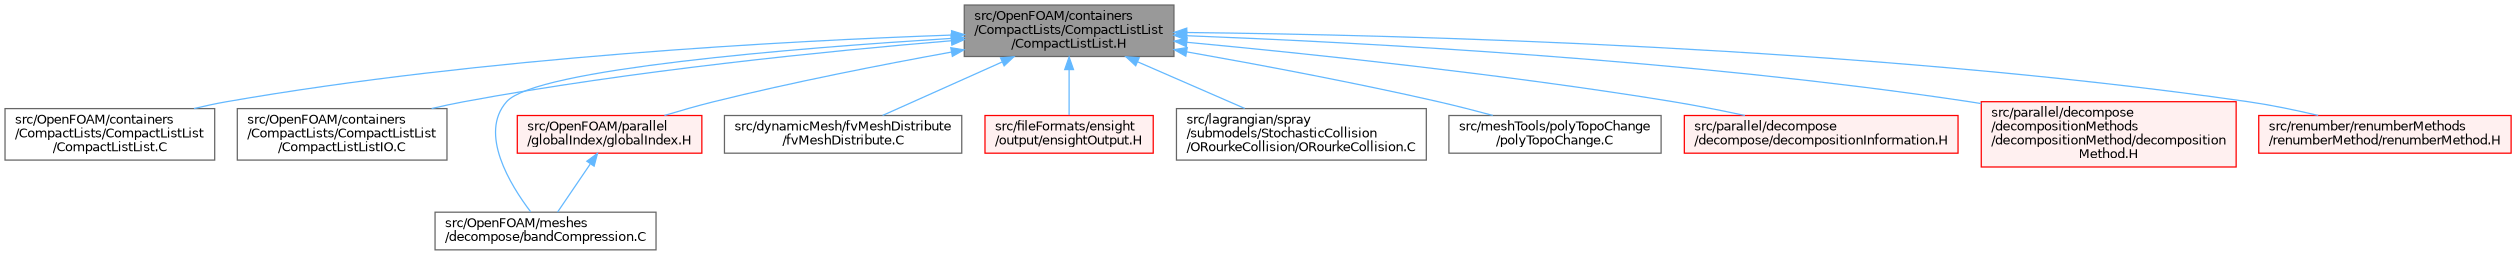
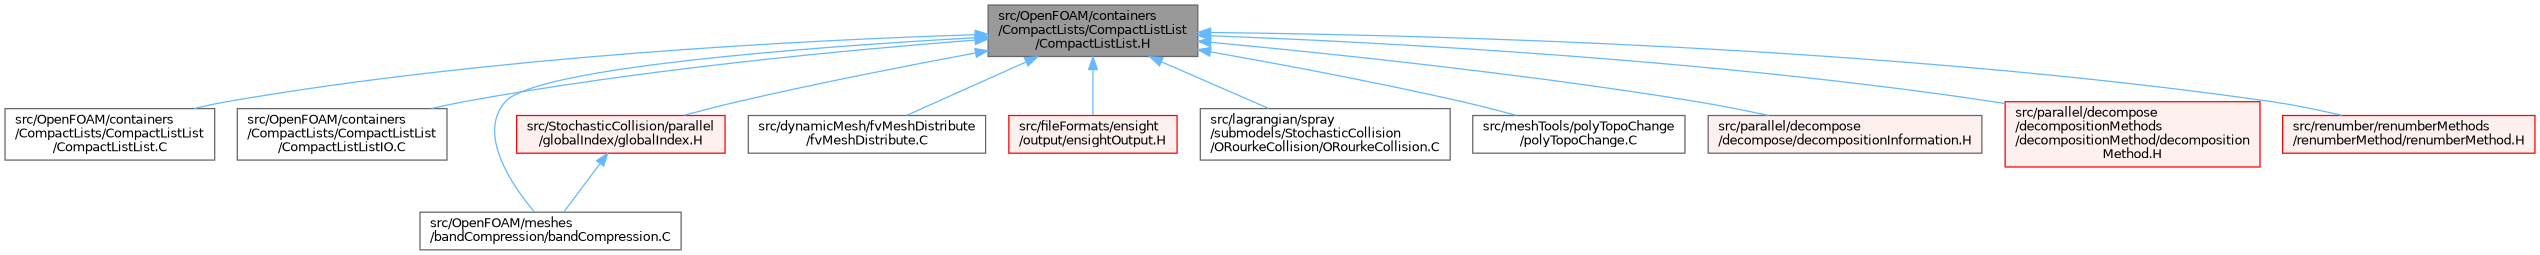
(610, 134) -> (621, 134)
(1821, 134) -> (1845, 134)
(546, 231) -> (551, 231)
